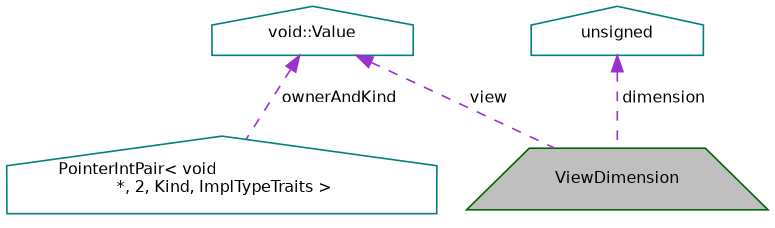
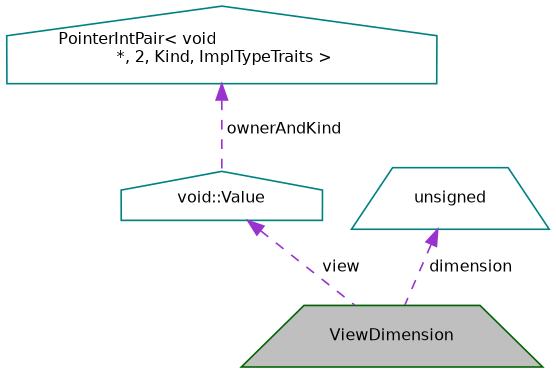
(617, 33) -> (450, 198)
(268, 104) -> (222, 136)
